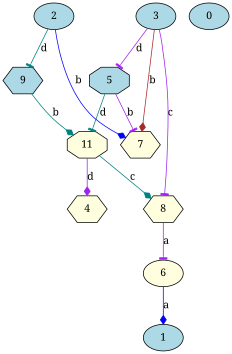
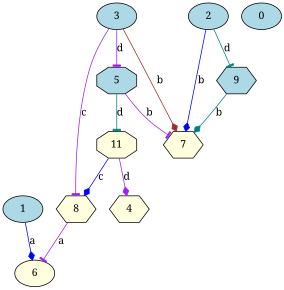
(48, 113) -> (214, 110)
(122, 174) -> (99, 173)
(163, 301) -> (28, 237)
